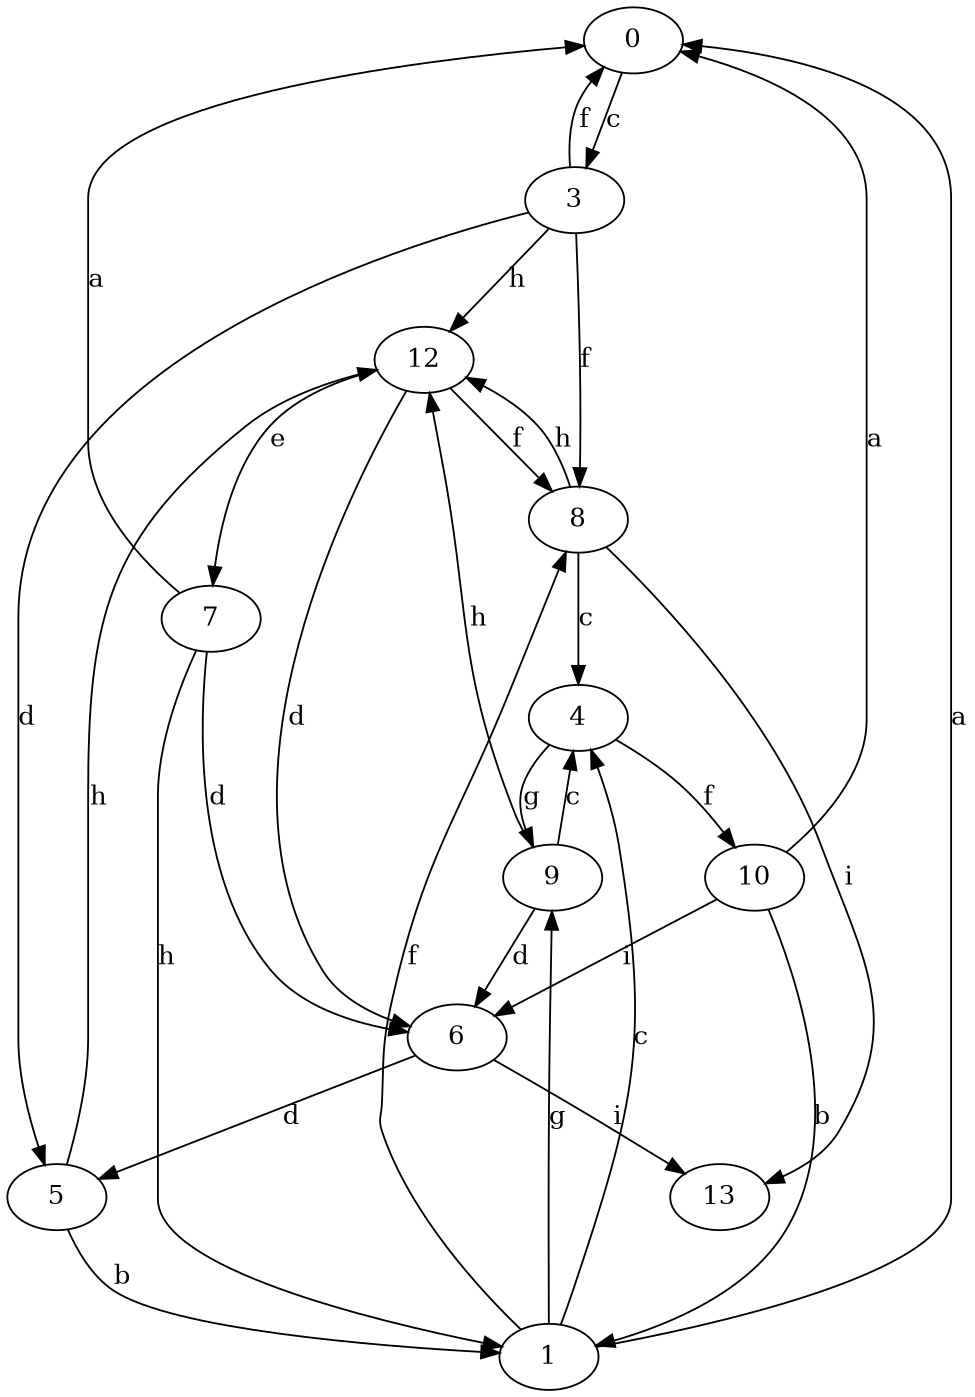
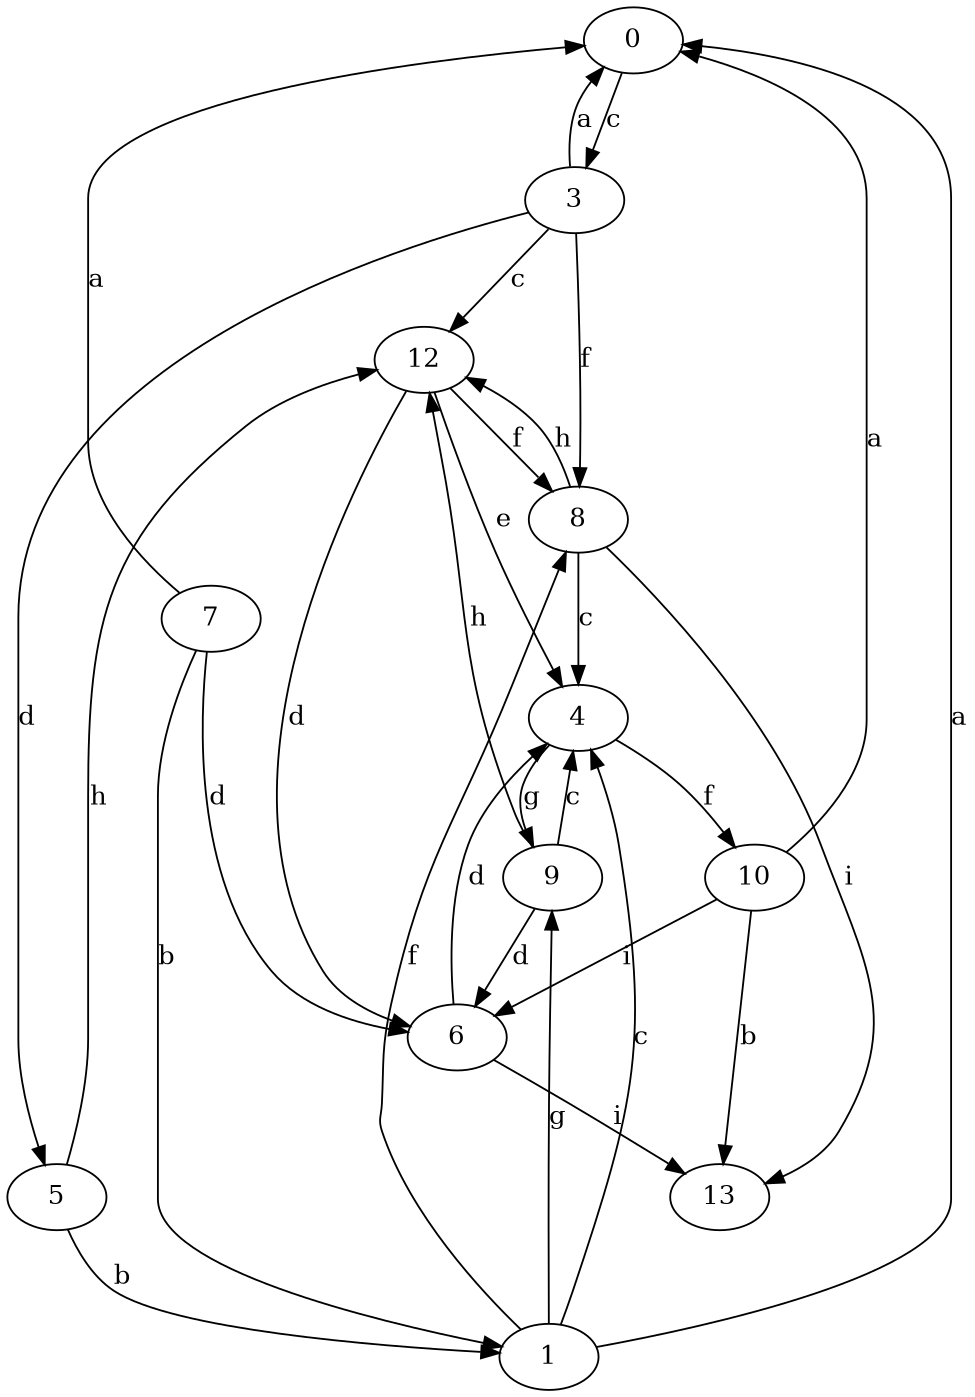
(585, 120) -> (585, 120)
(518, 280) -> (518, 280)
(260, 438) -> (488, 534)
(167, 958) -> (167, 958)
(266, 1114) -> (461, 869)
(805, 1186) -> (738, 1028)
